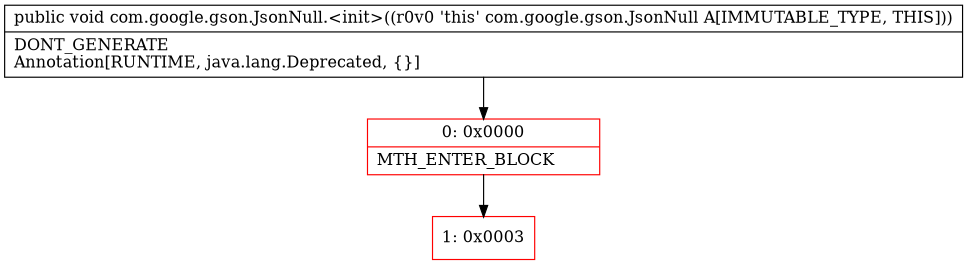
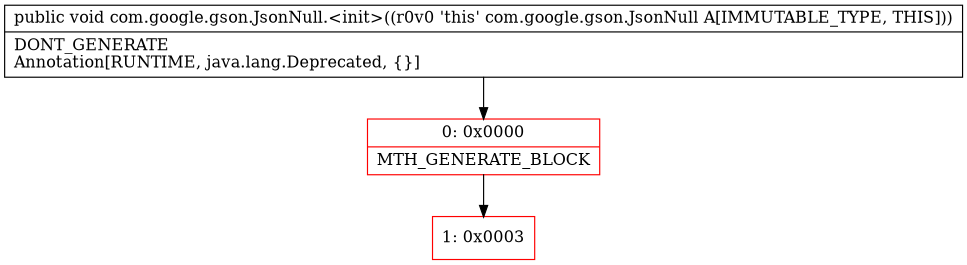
(466, 160) -> (484, 160)
